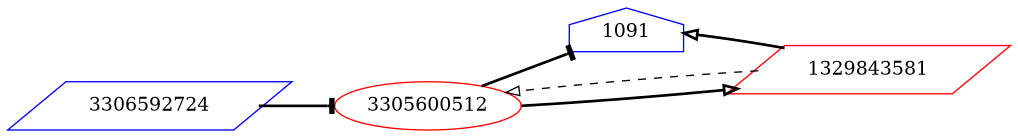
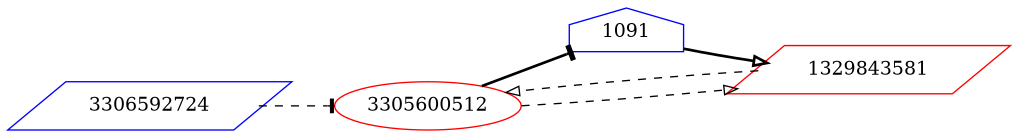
(741, 41) -> (719, 55)
(623, 99) -> (623, 99)
(293, 106) -> (293, 106)
